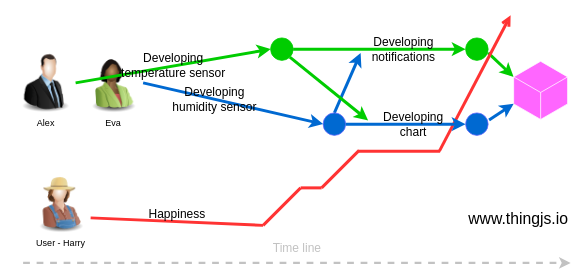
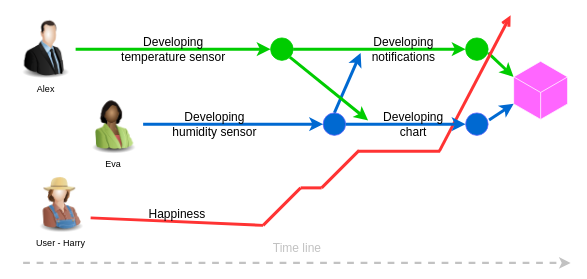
(45, 83) -> (45, 49)
(113, 83) -> (113, 124)
(513, 218) -> none
